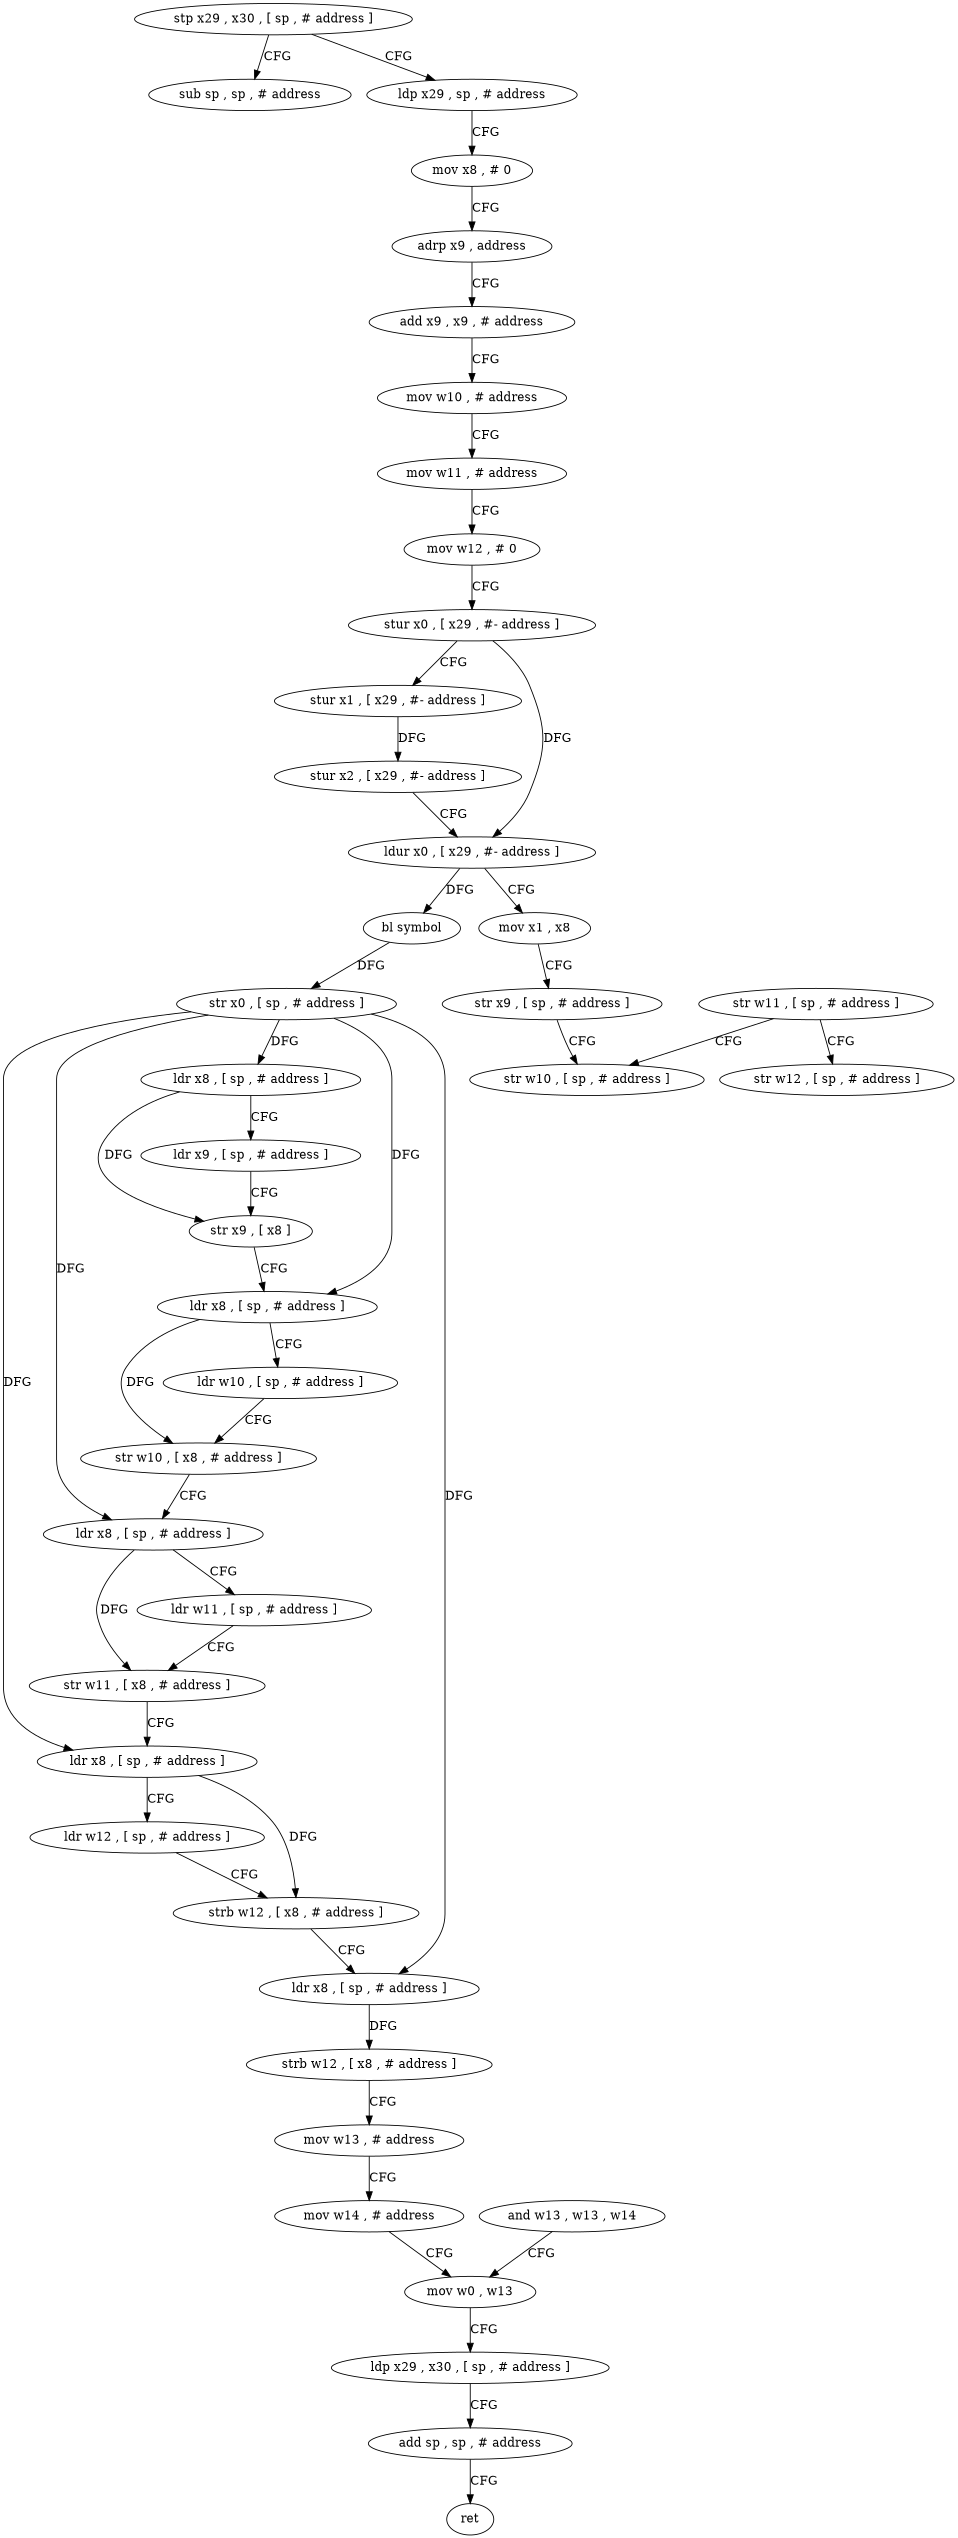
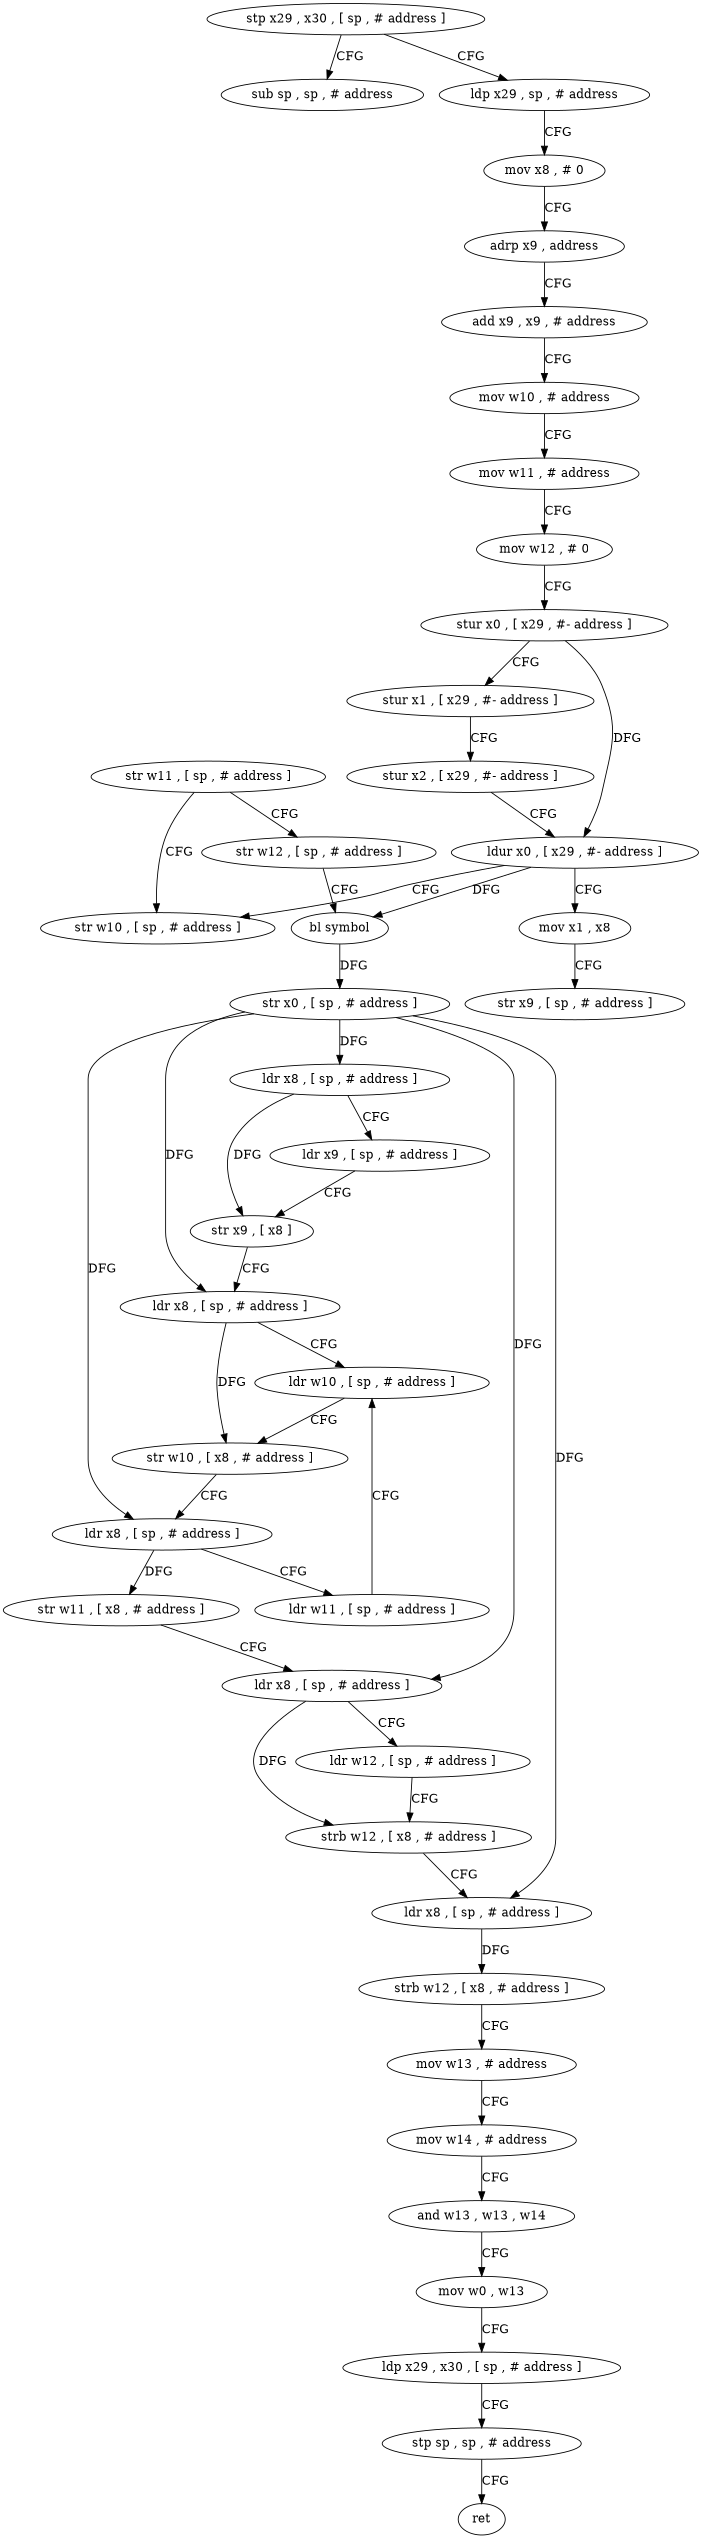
(412, 739) -> (484, 739)
none -> (328, 886)
(564, 1039) -> (377, 893)
(204, 1645) -> (372, 1501)
(416, 2252) -> (482, 2174)
(470, 2444) -> (482, 2444)
